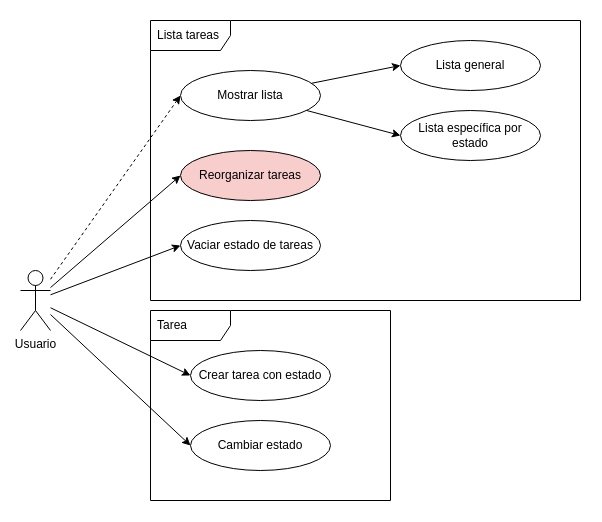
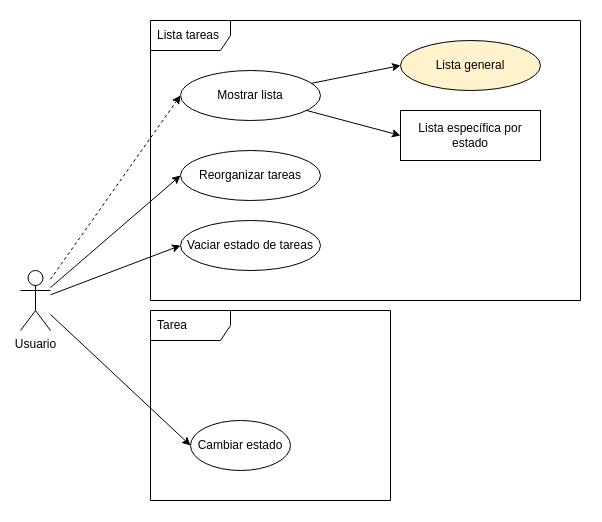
(471, 66) -> (471, 66)
(471, 136) -> (471, 136)
(251, 176) -> (251, 176)
(117, 340) -> none
(261, 376) -> none
(261, 446) -> (241, 446)
